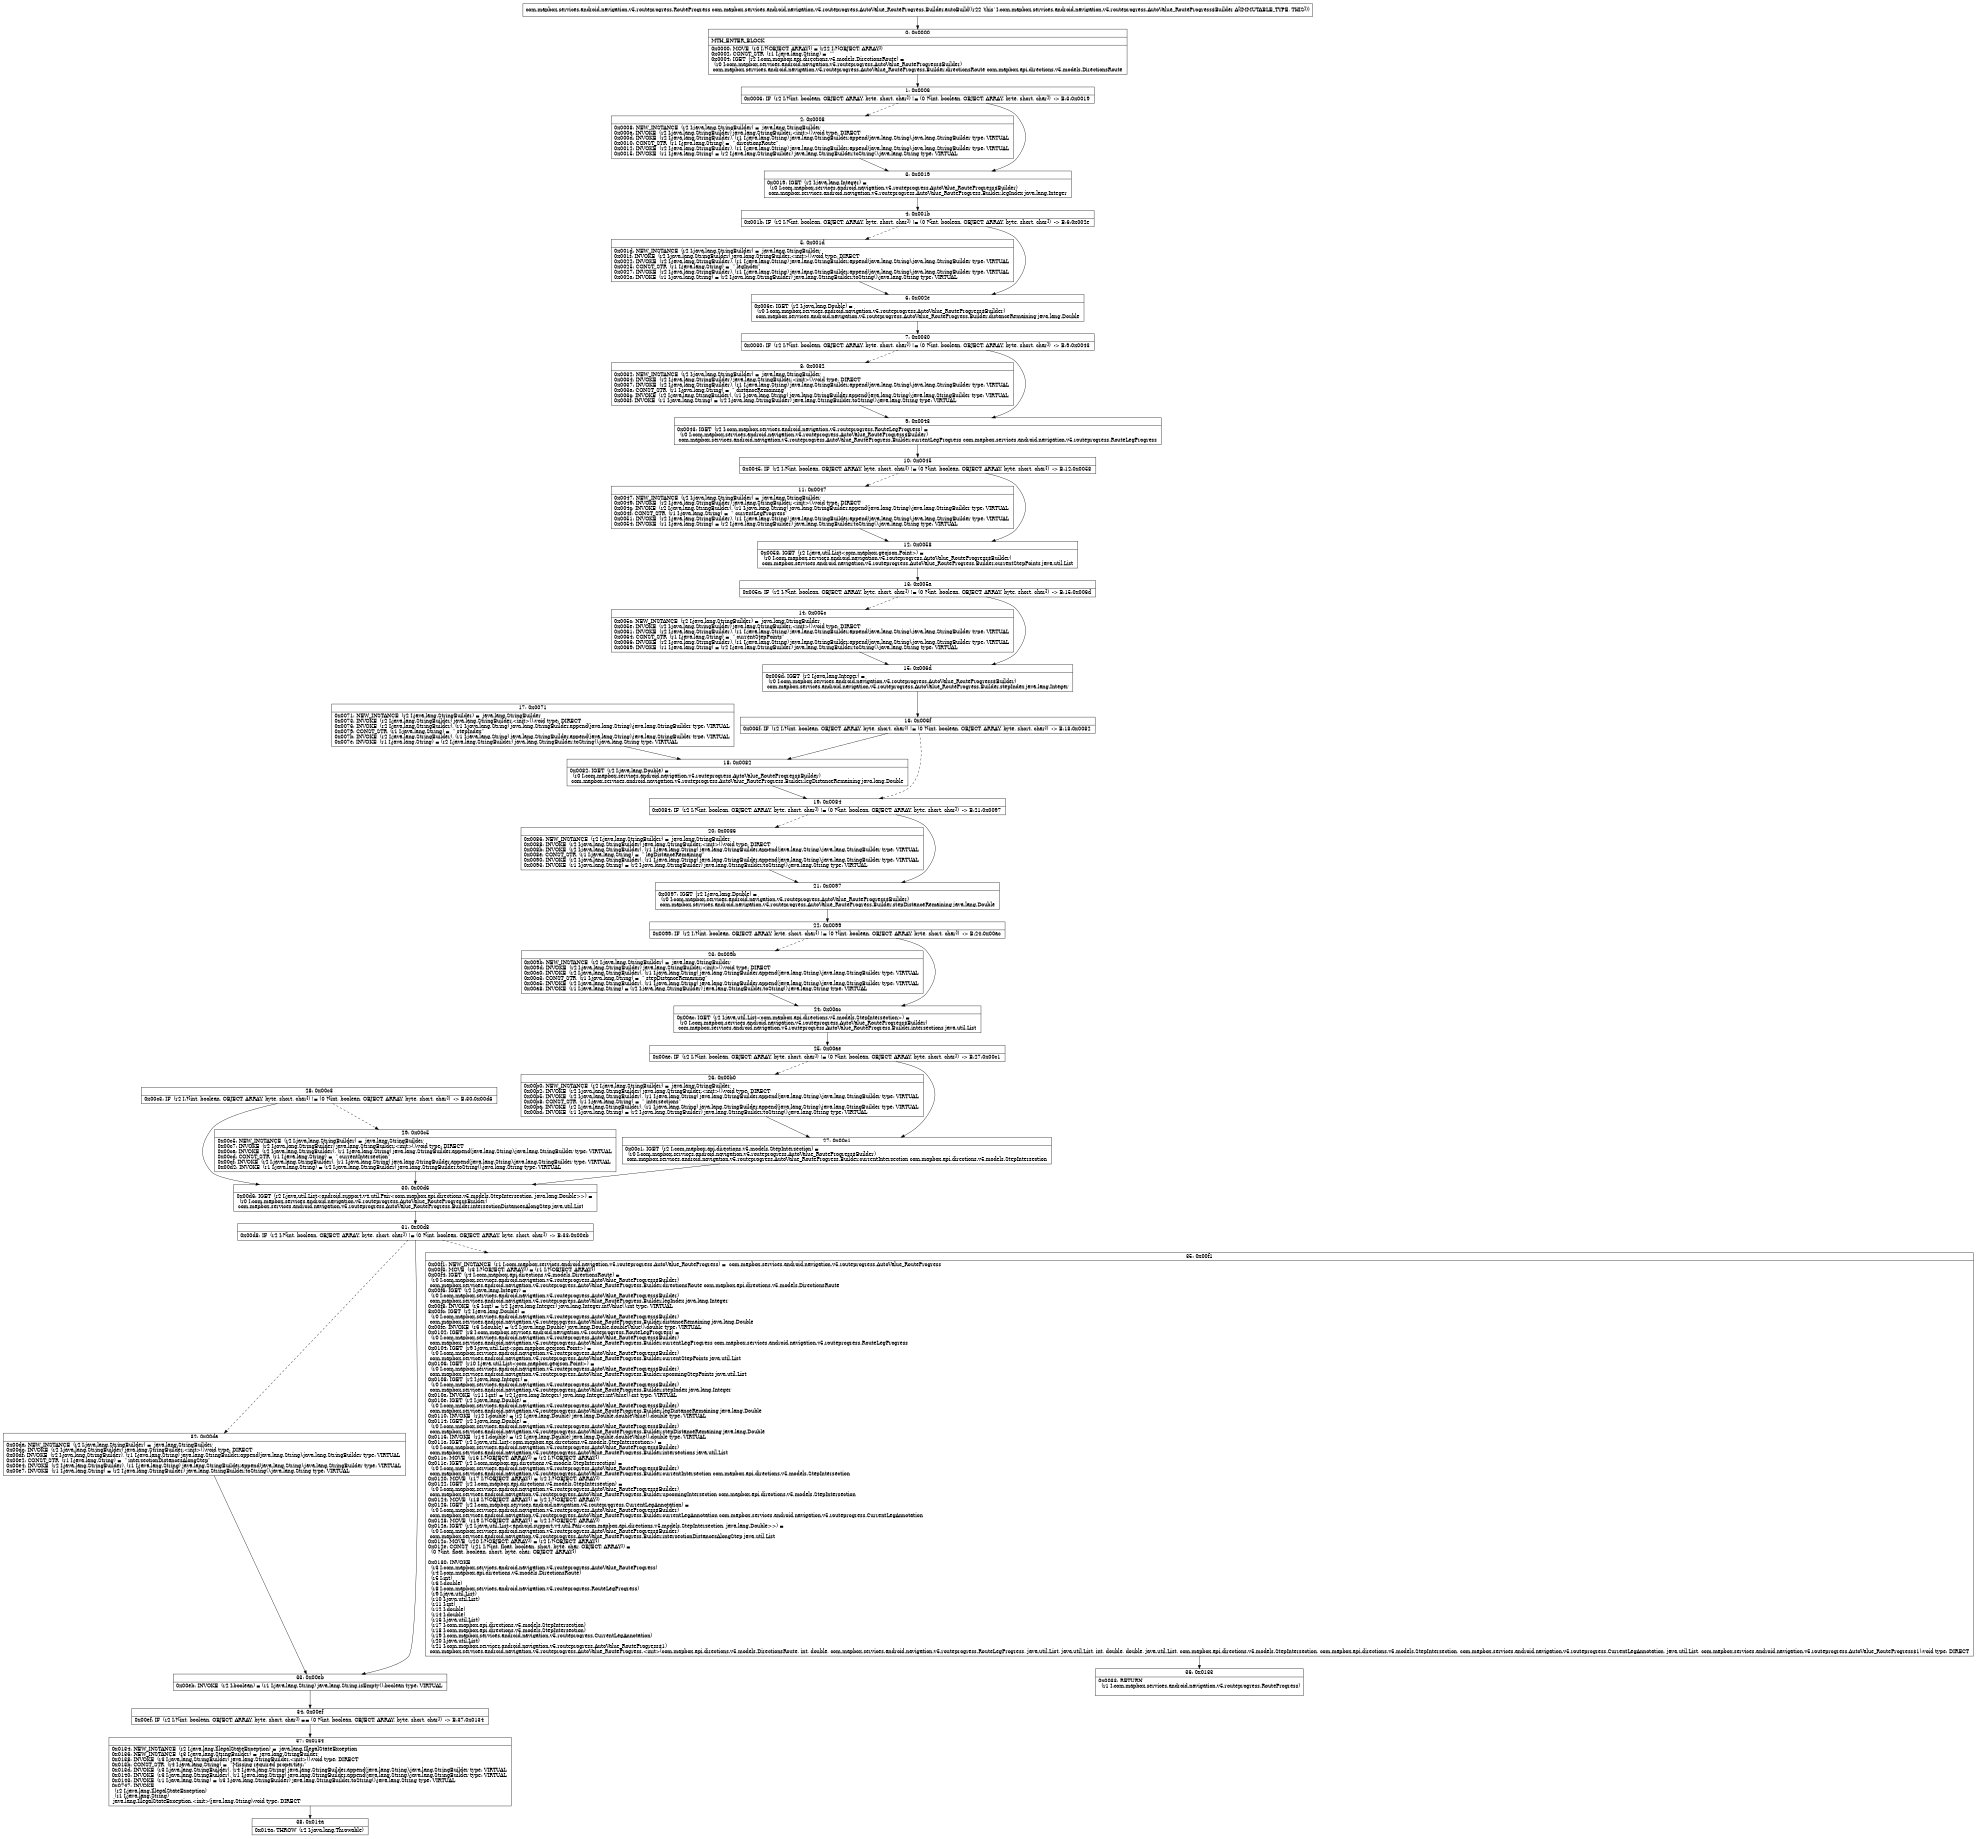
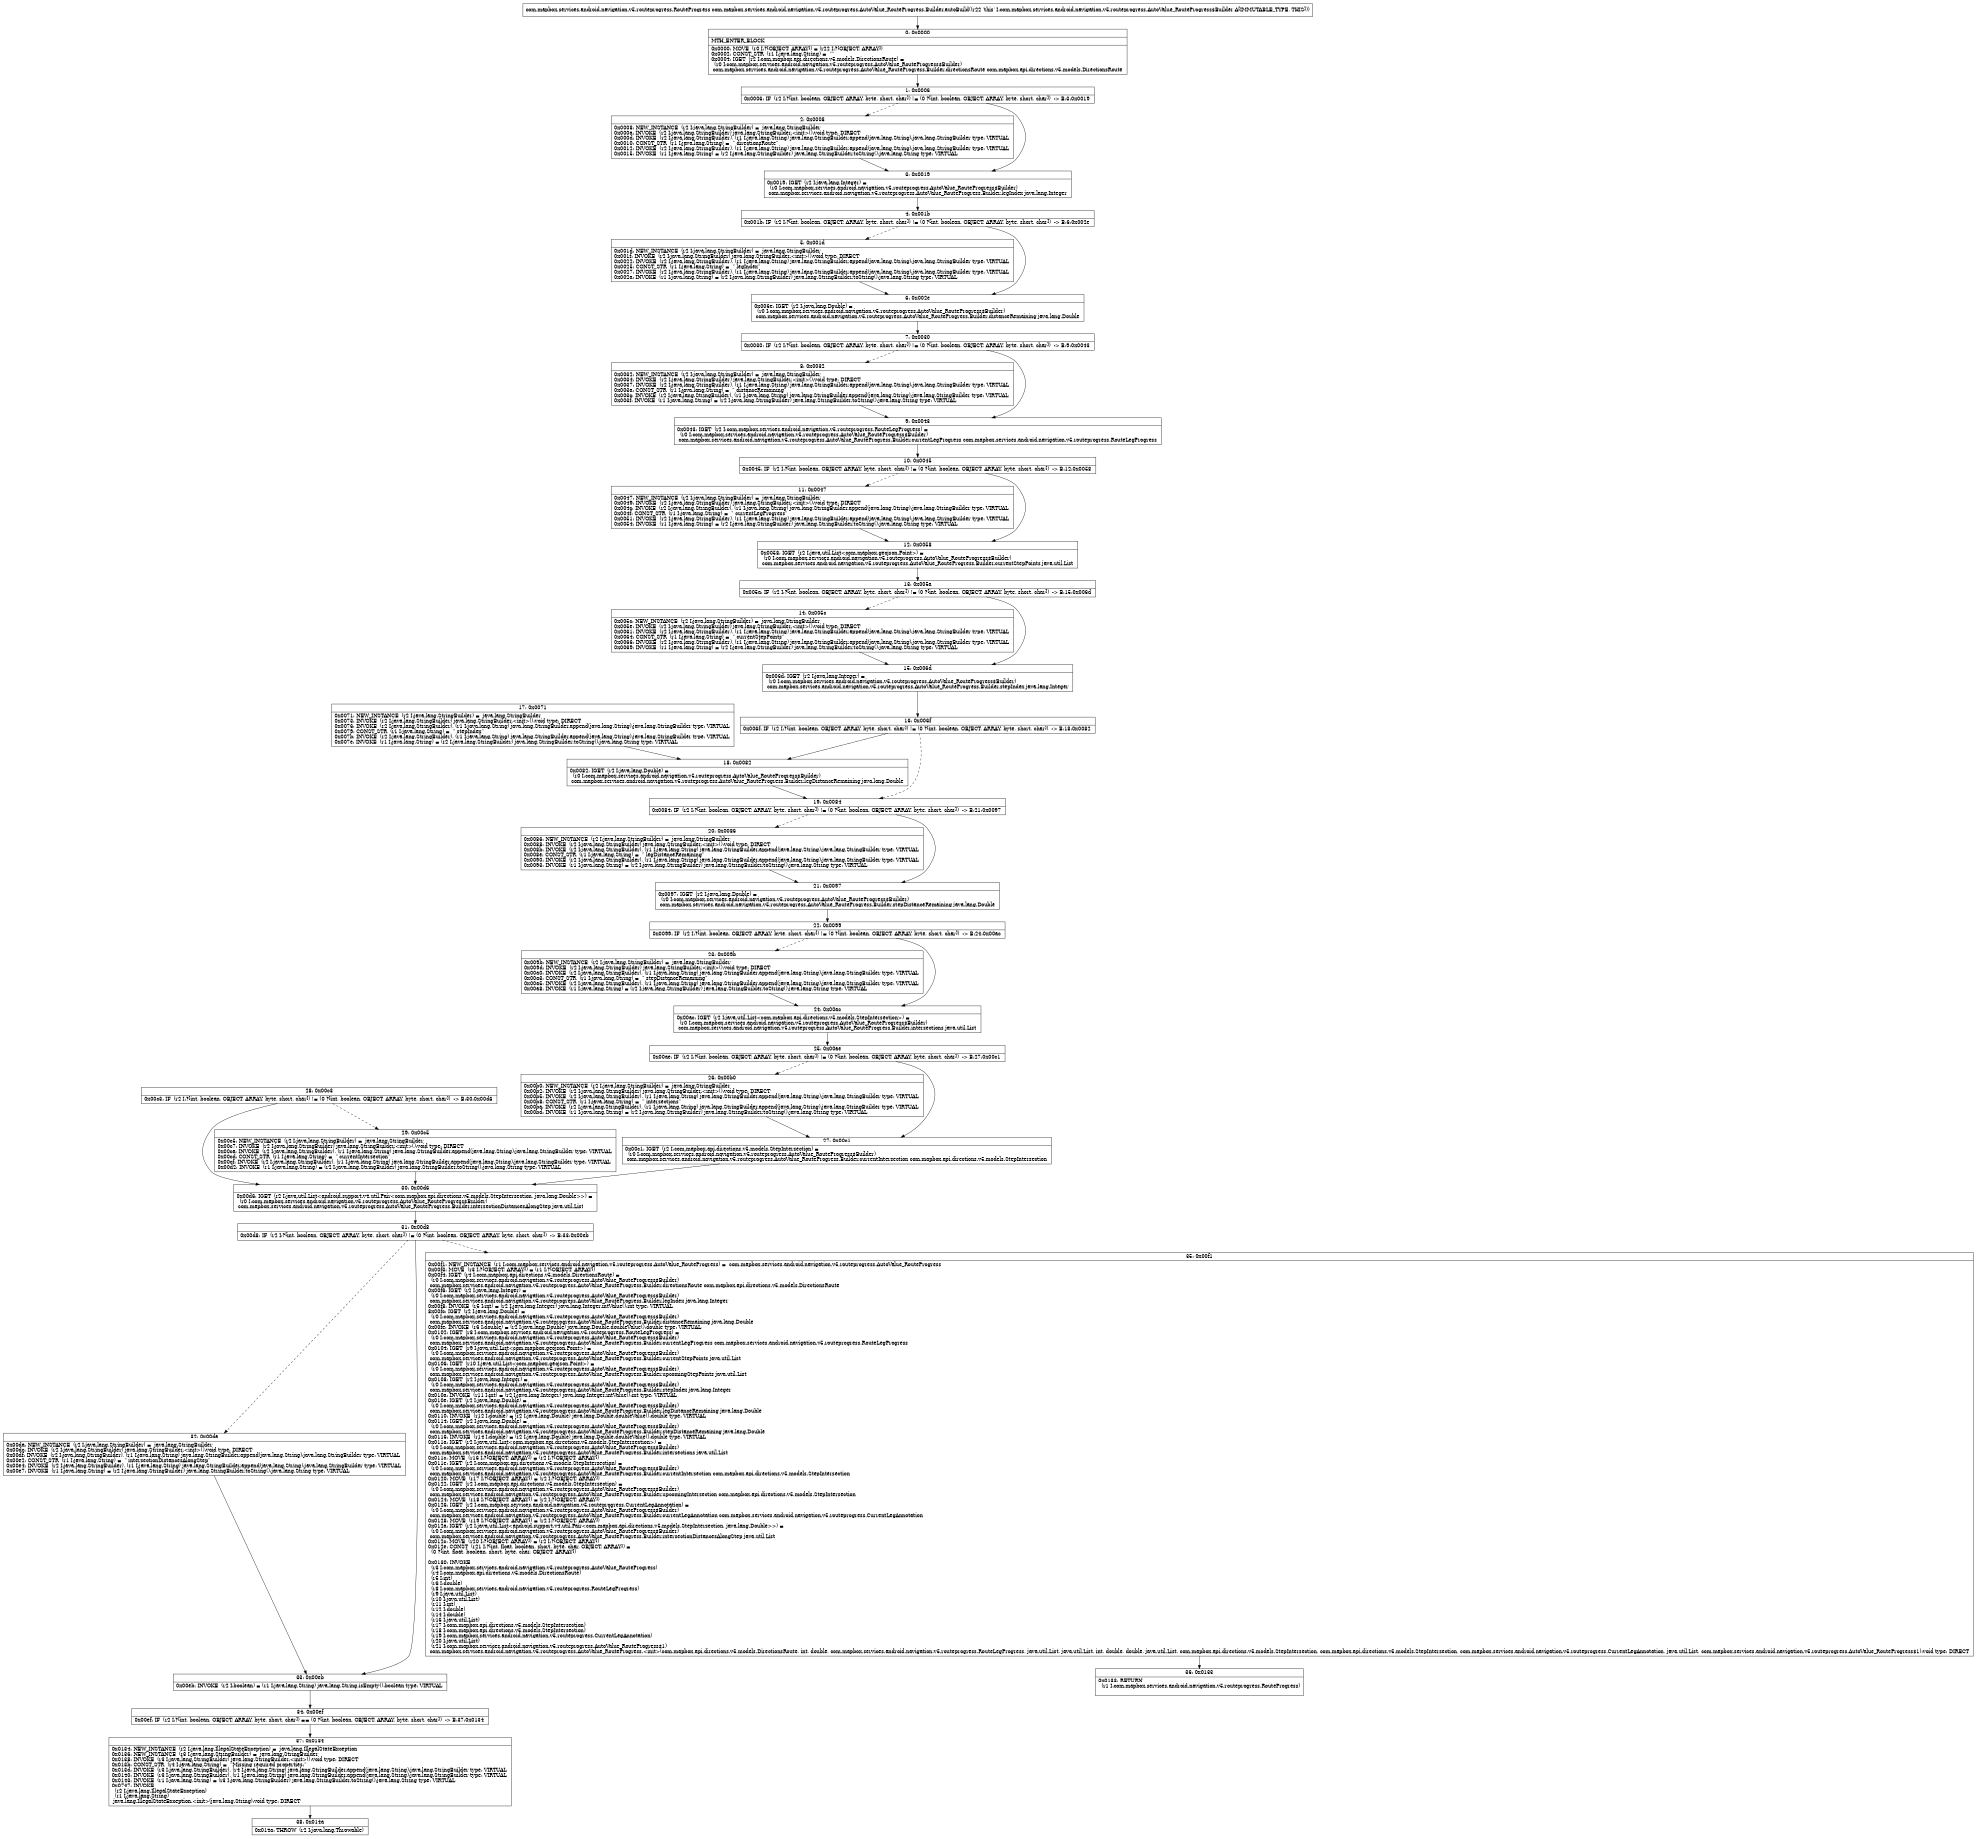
(1122, 1681) -> (1122, 1681)
